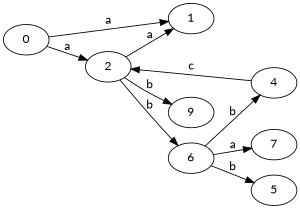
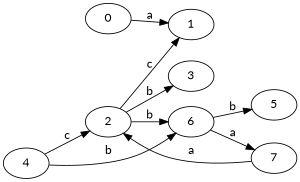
(150, 35) -> (150, 65)
(63, 52) -> (188, 161)
(191, 112) -> (191, 76)
(229, 124) -> (112, 162)
